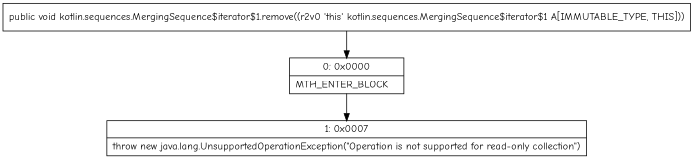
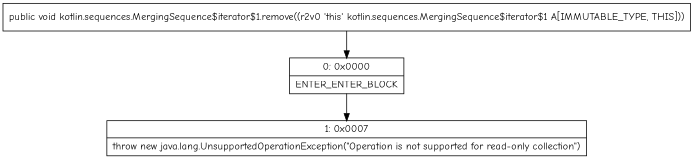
(342, 84) -> (347, 84)
